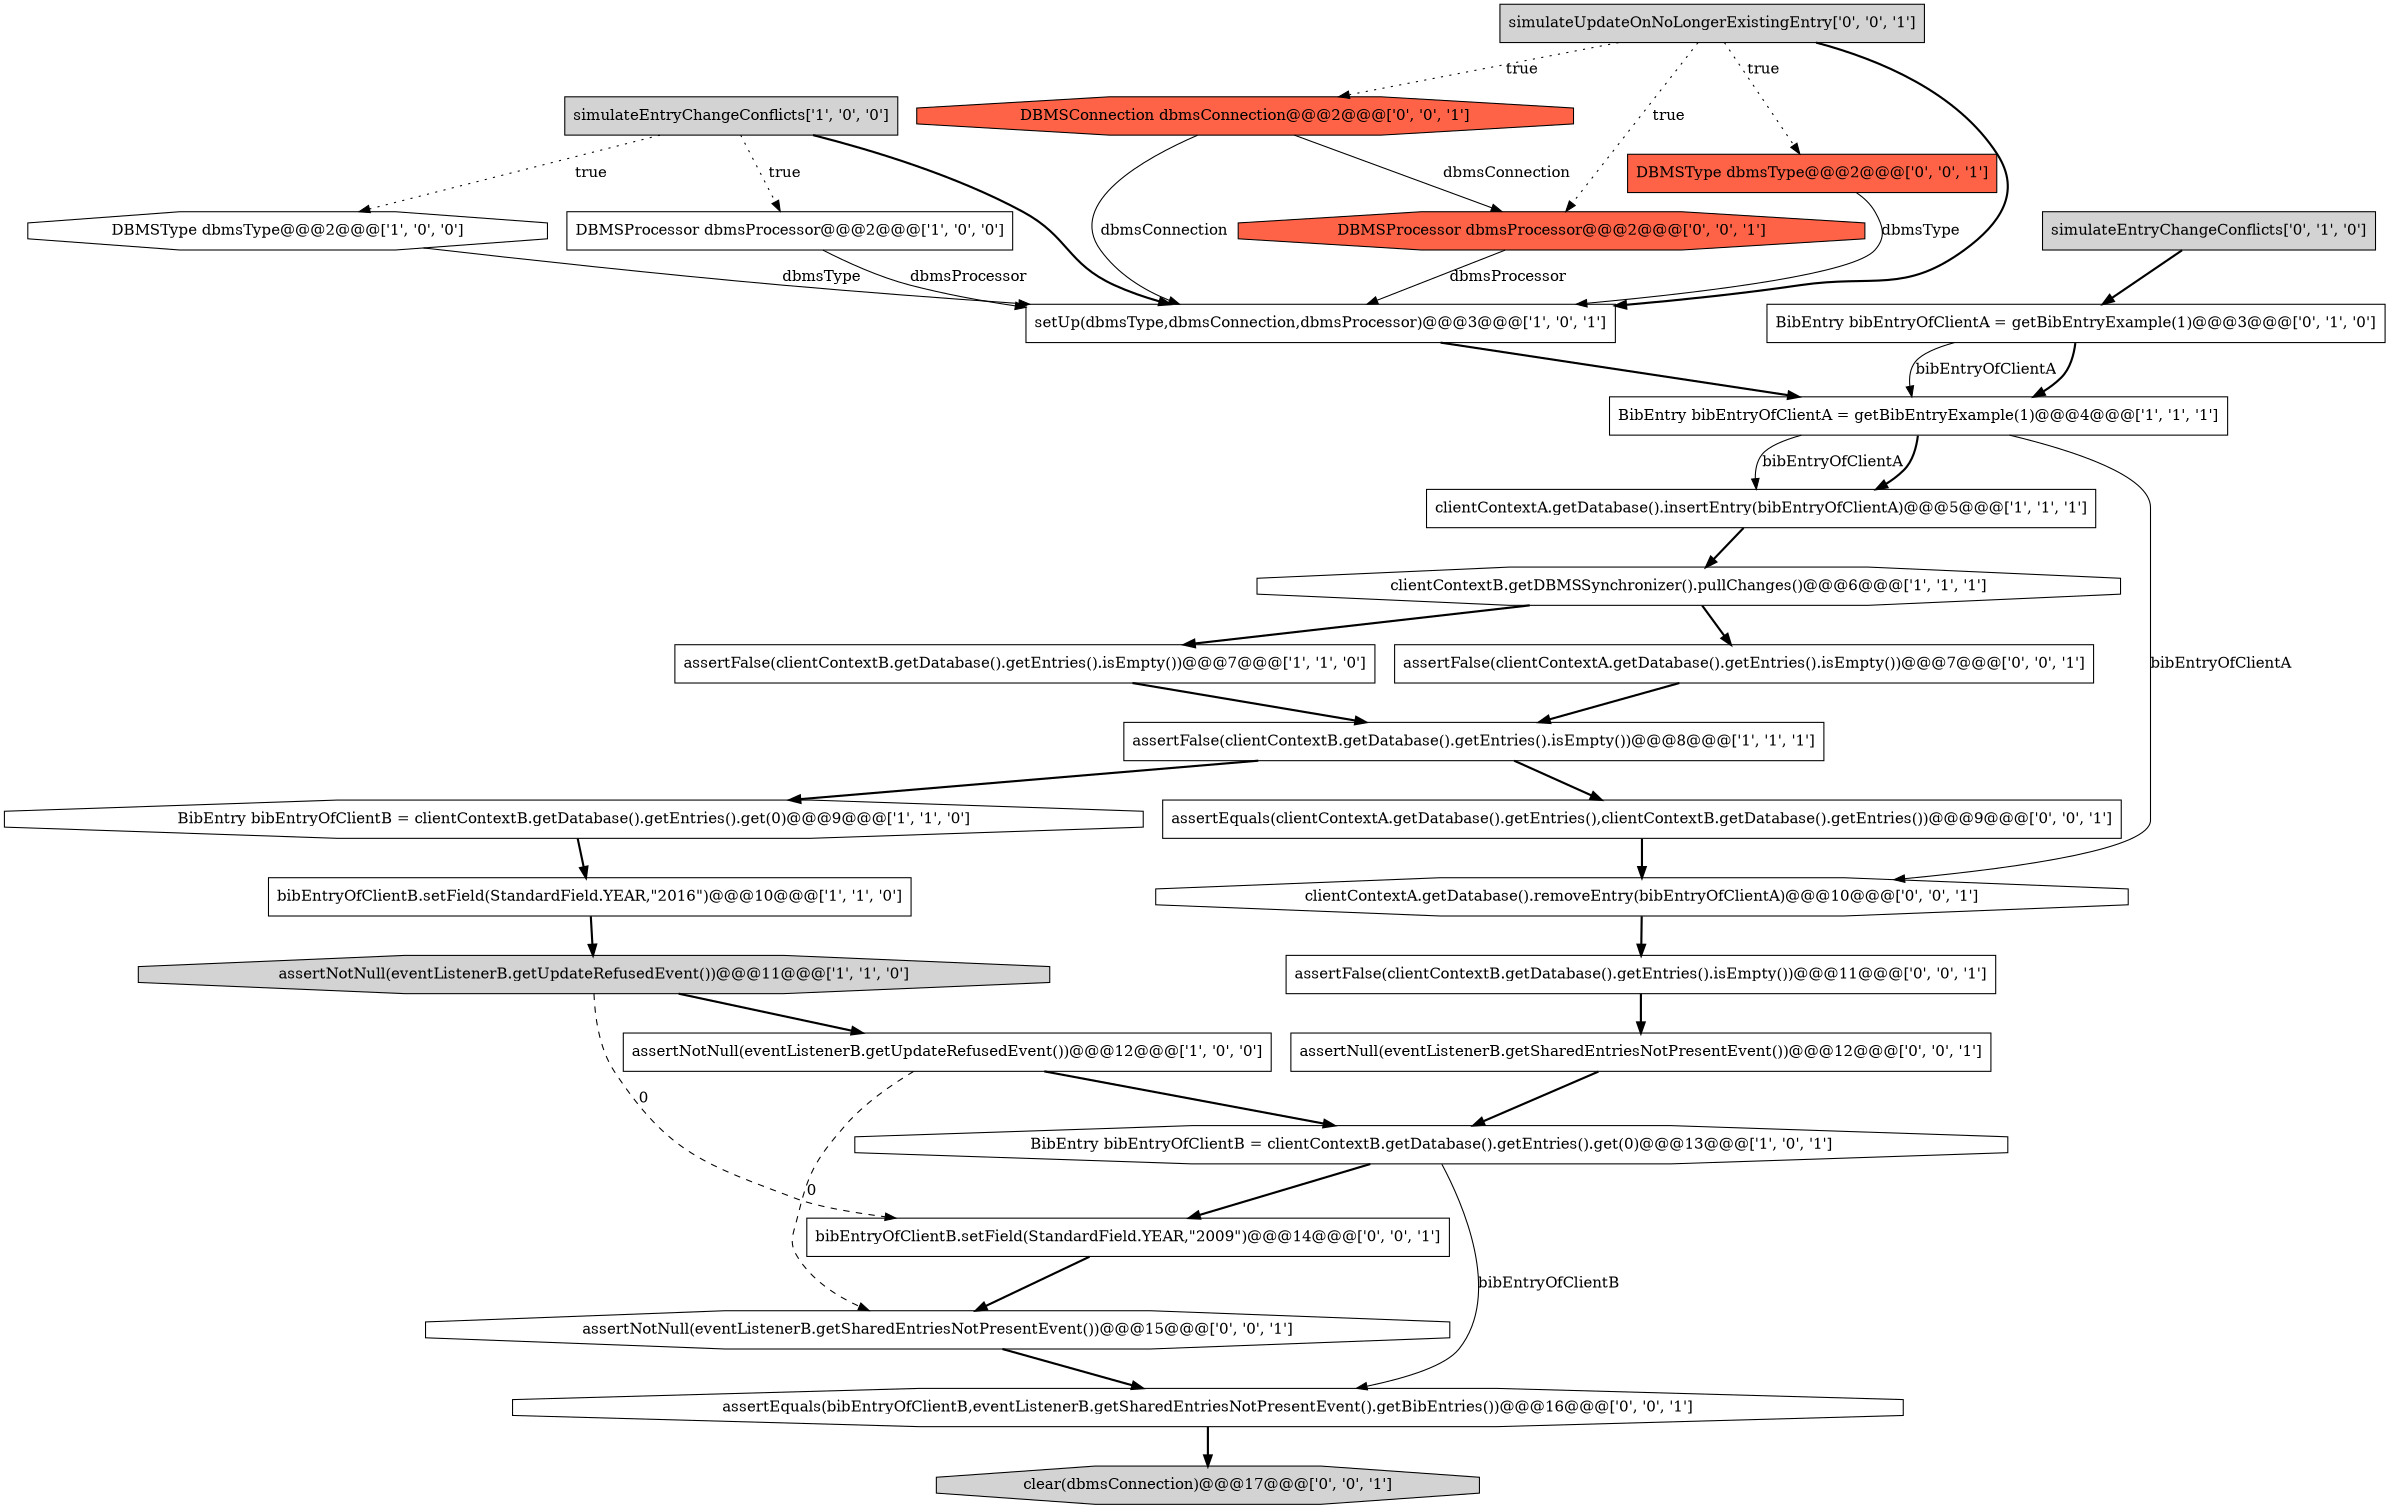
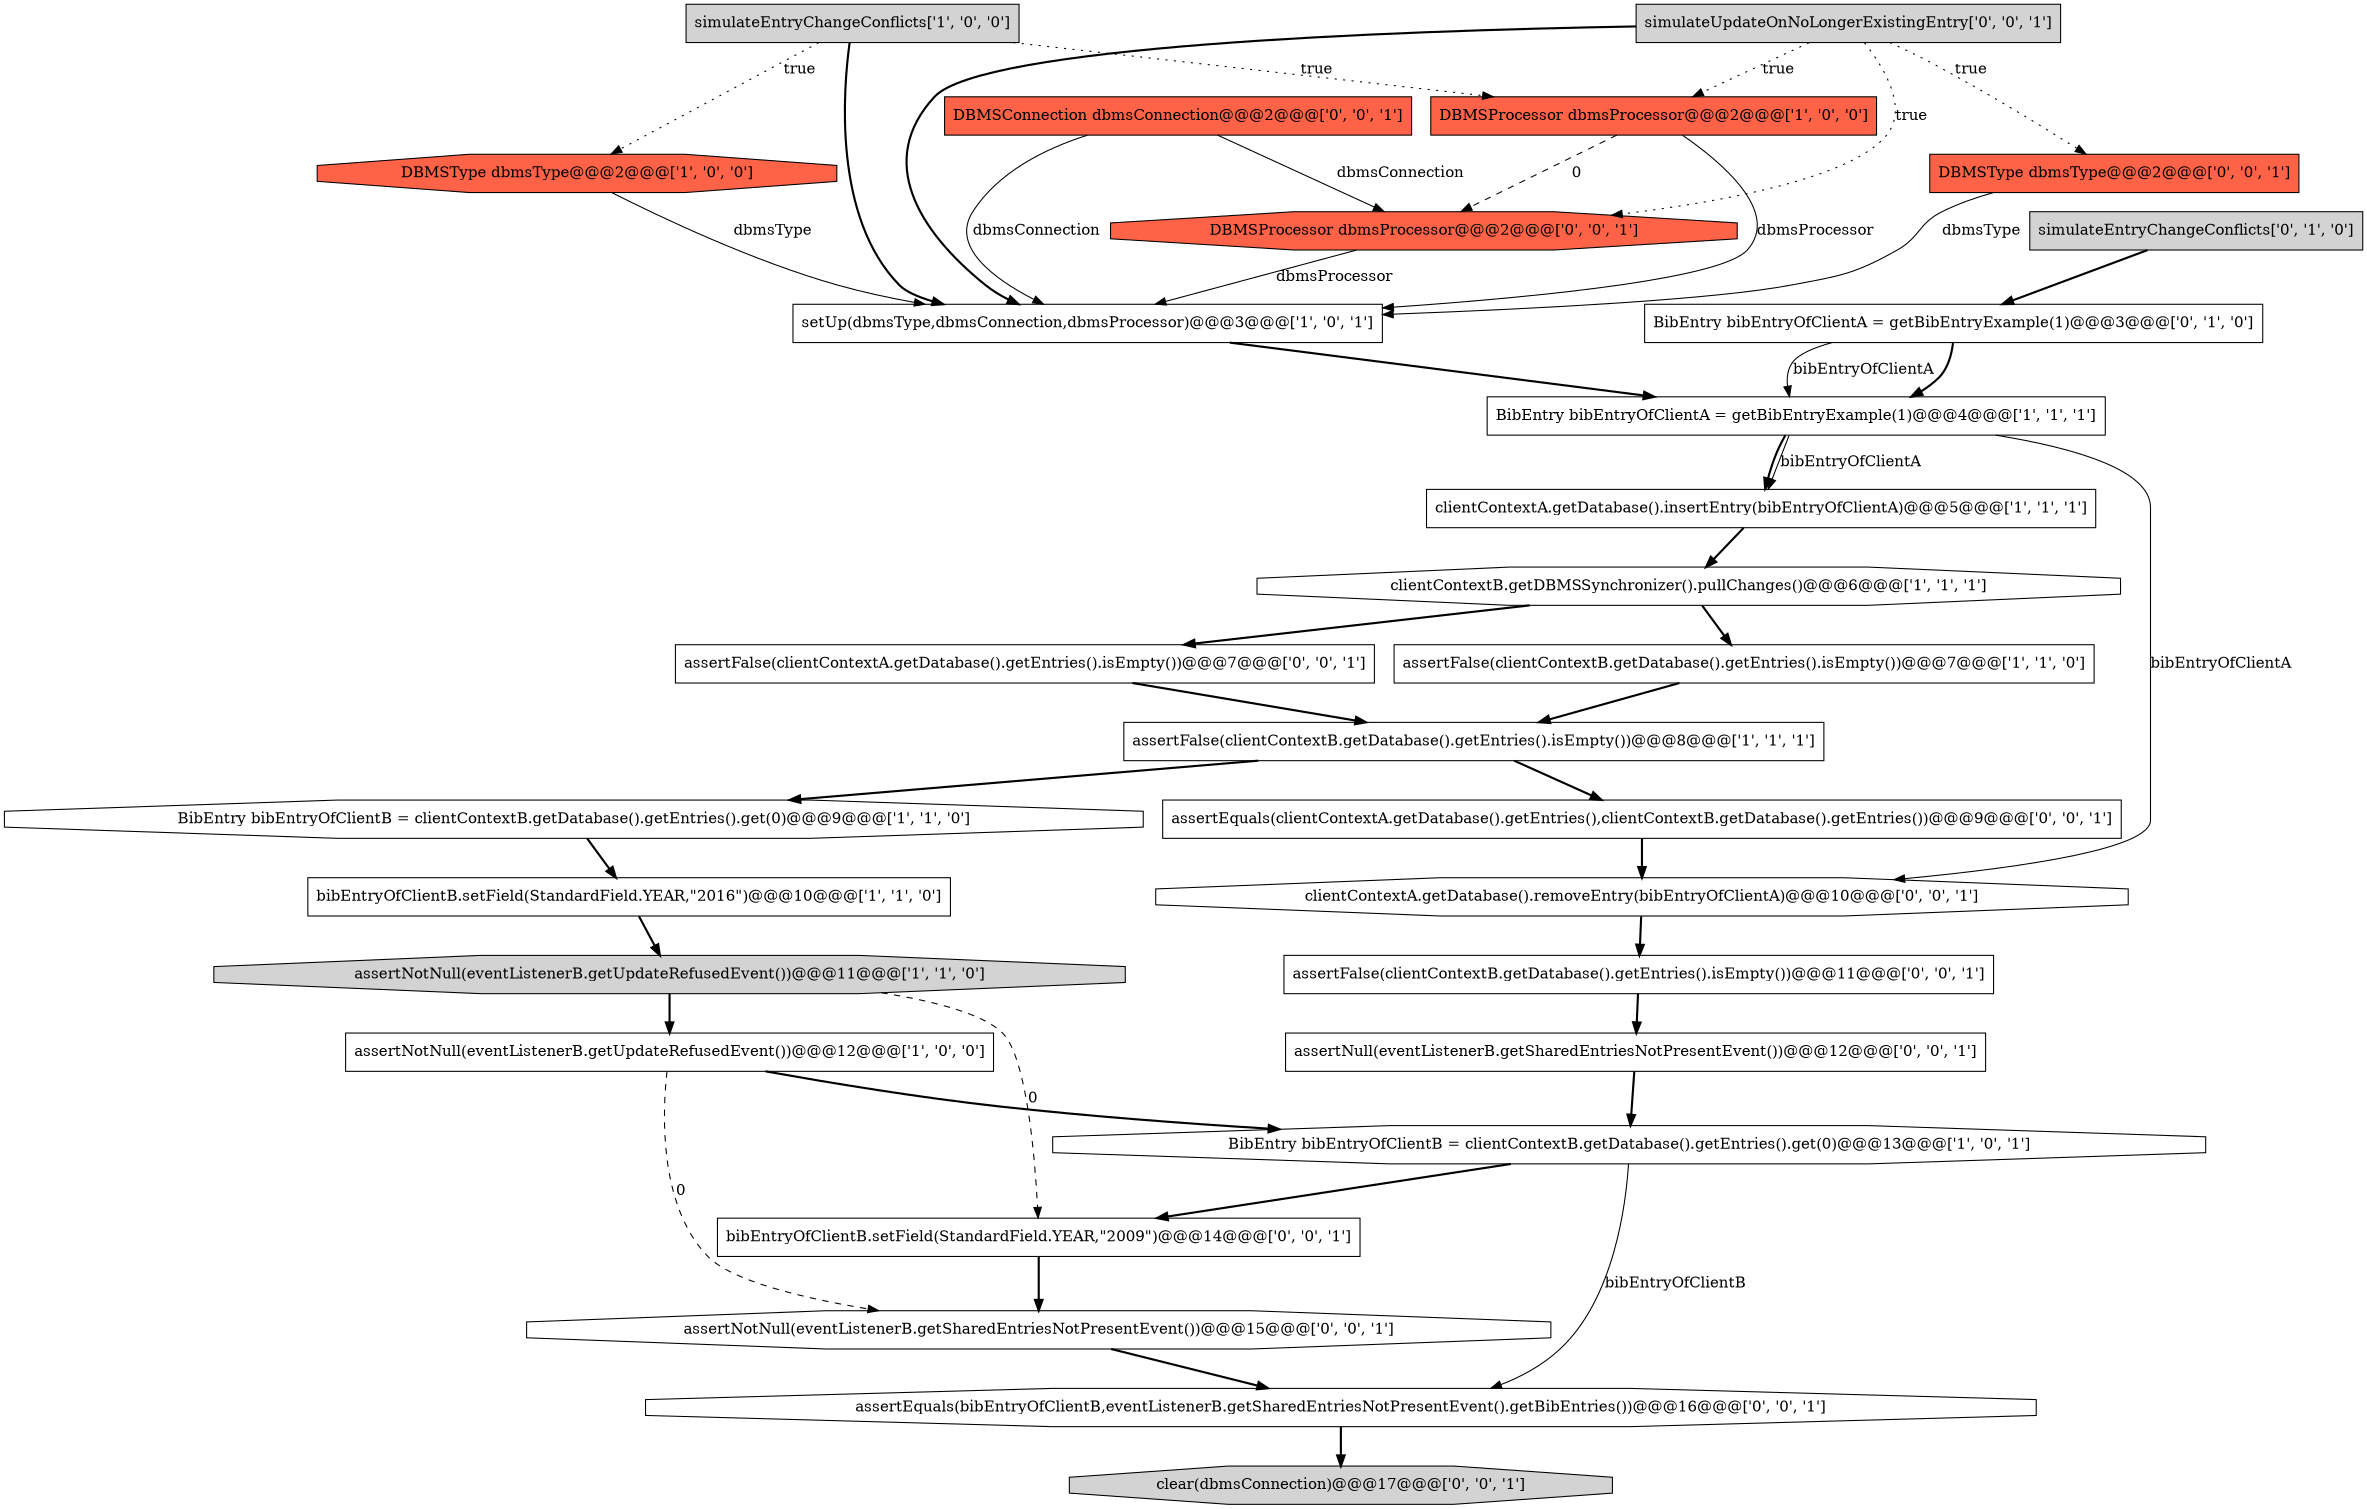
(1484, 69) -> (1756, 67)
(1245, 116) -> (1178, 116)
none -> (1544, 171)
(288, 231) -> (577, 173)
(790, 231) -> (1654, 116)
